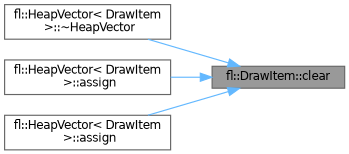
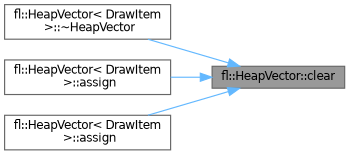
(278, 77) -> (278, 77)
